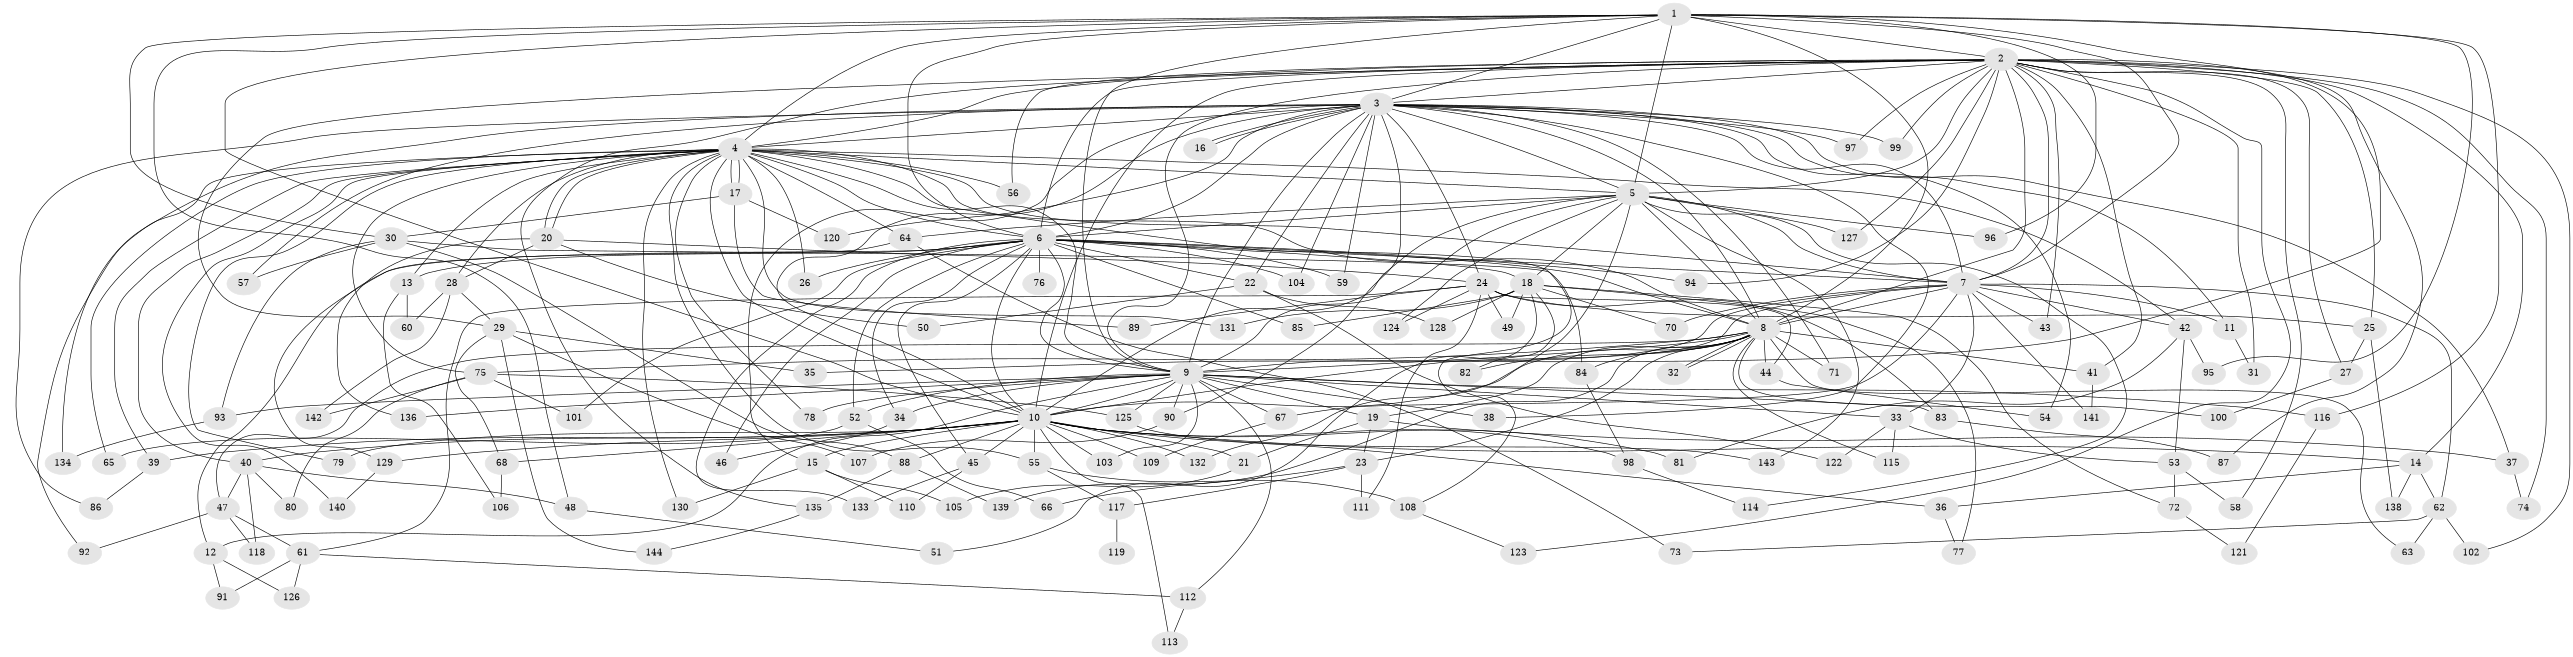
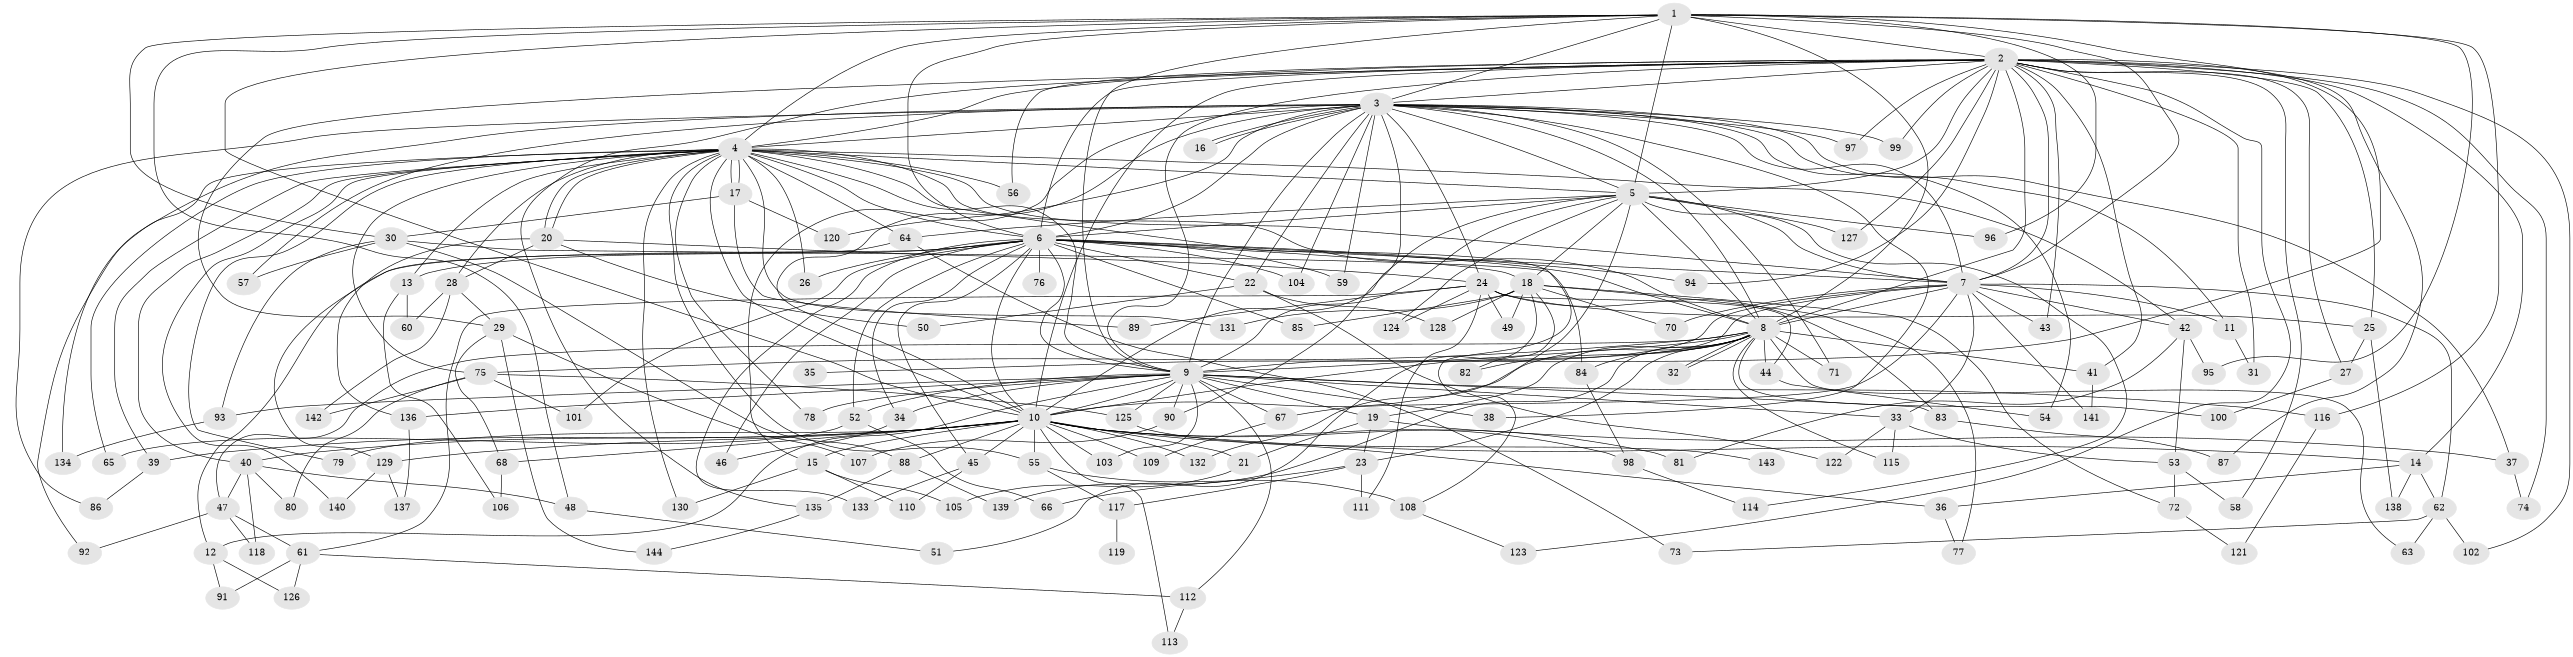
(1806, 287) -> none
(676, 354) -> none
none -> (402, 508)
